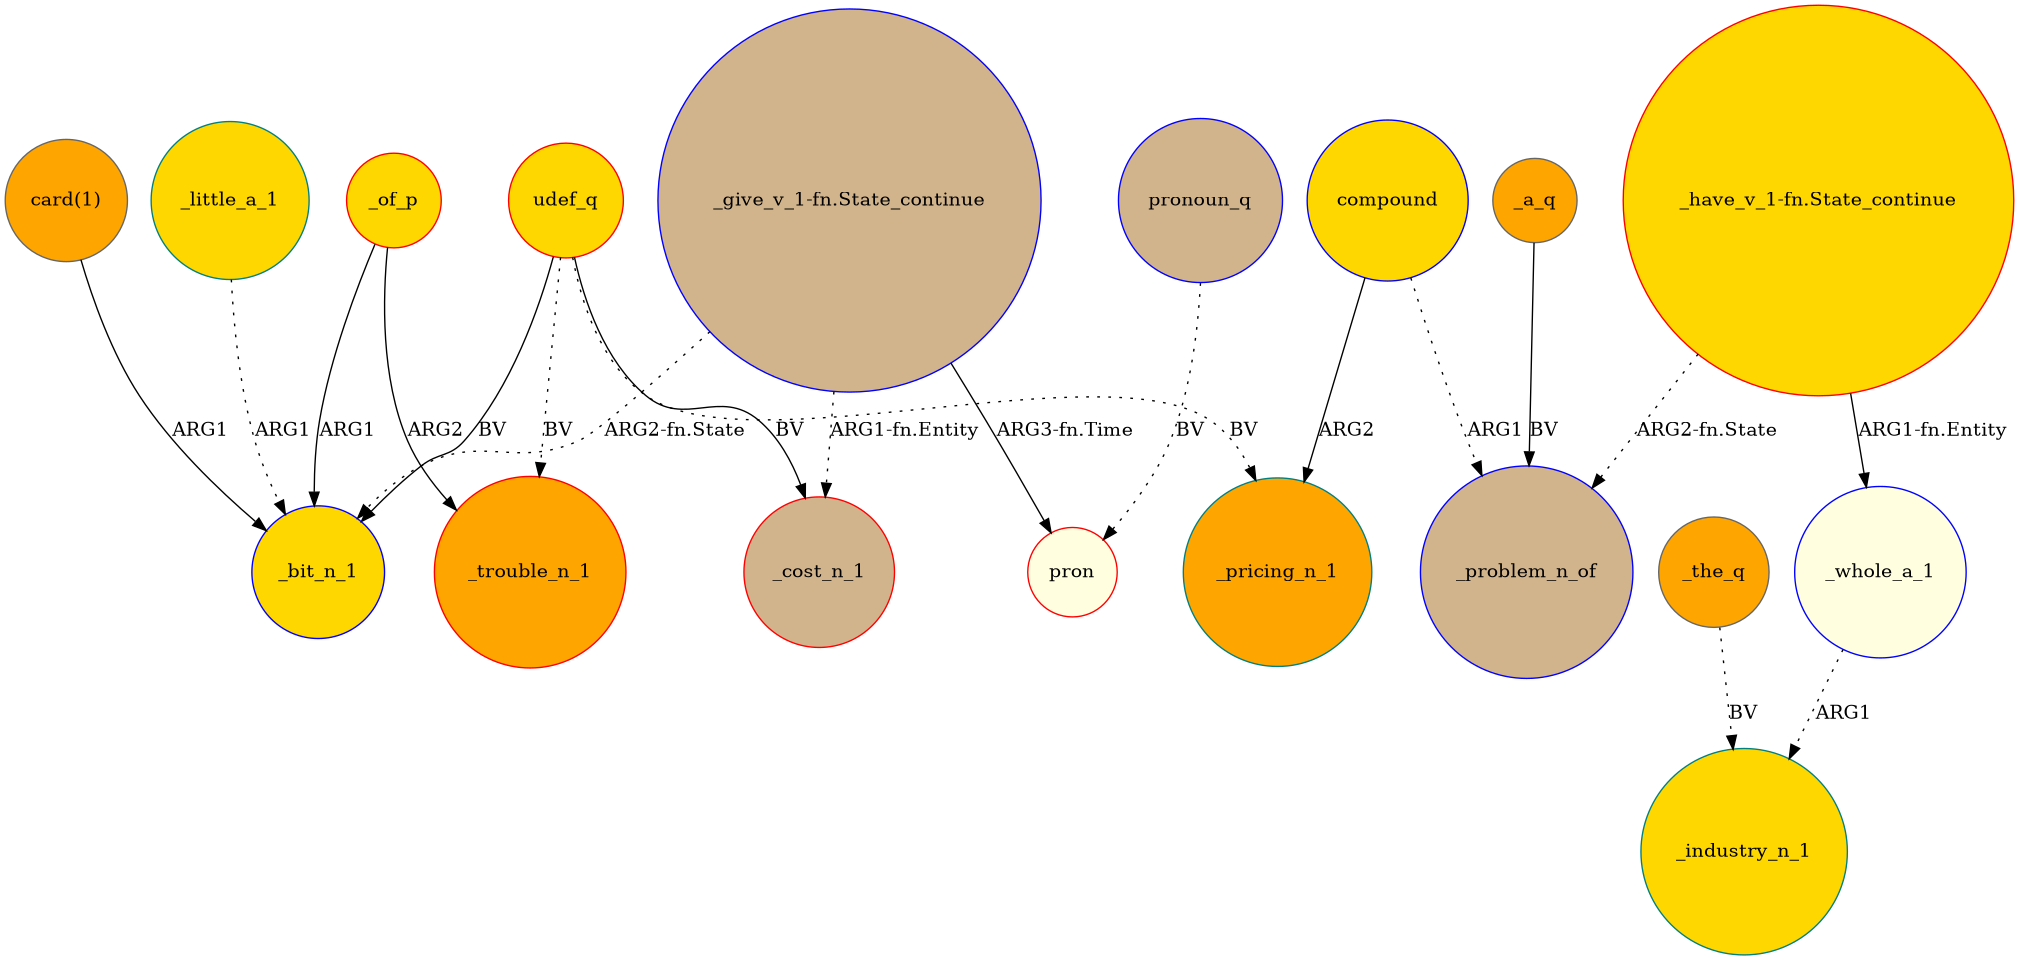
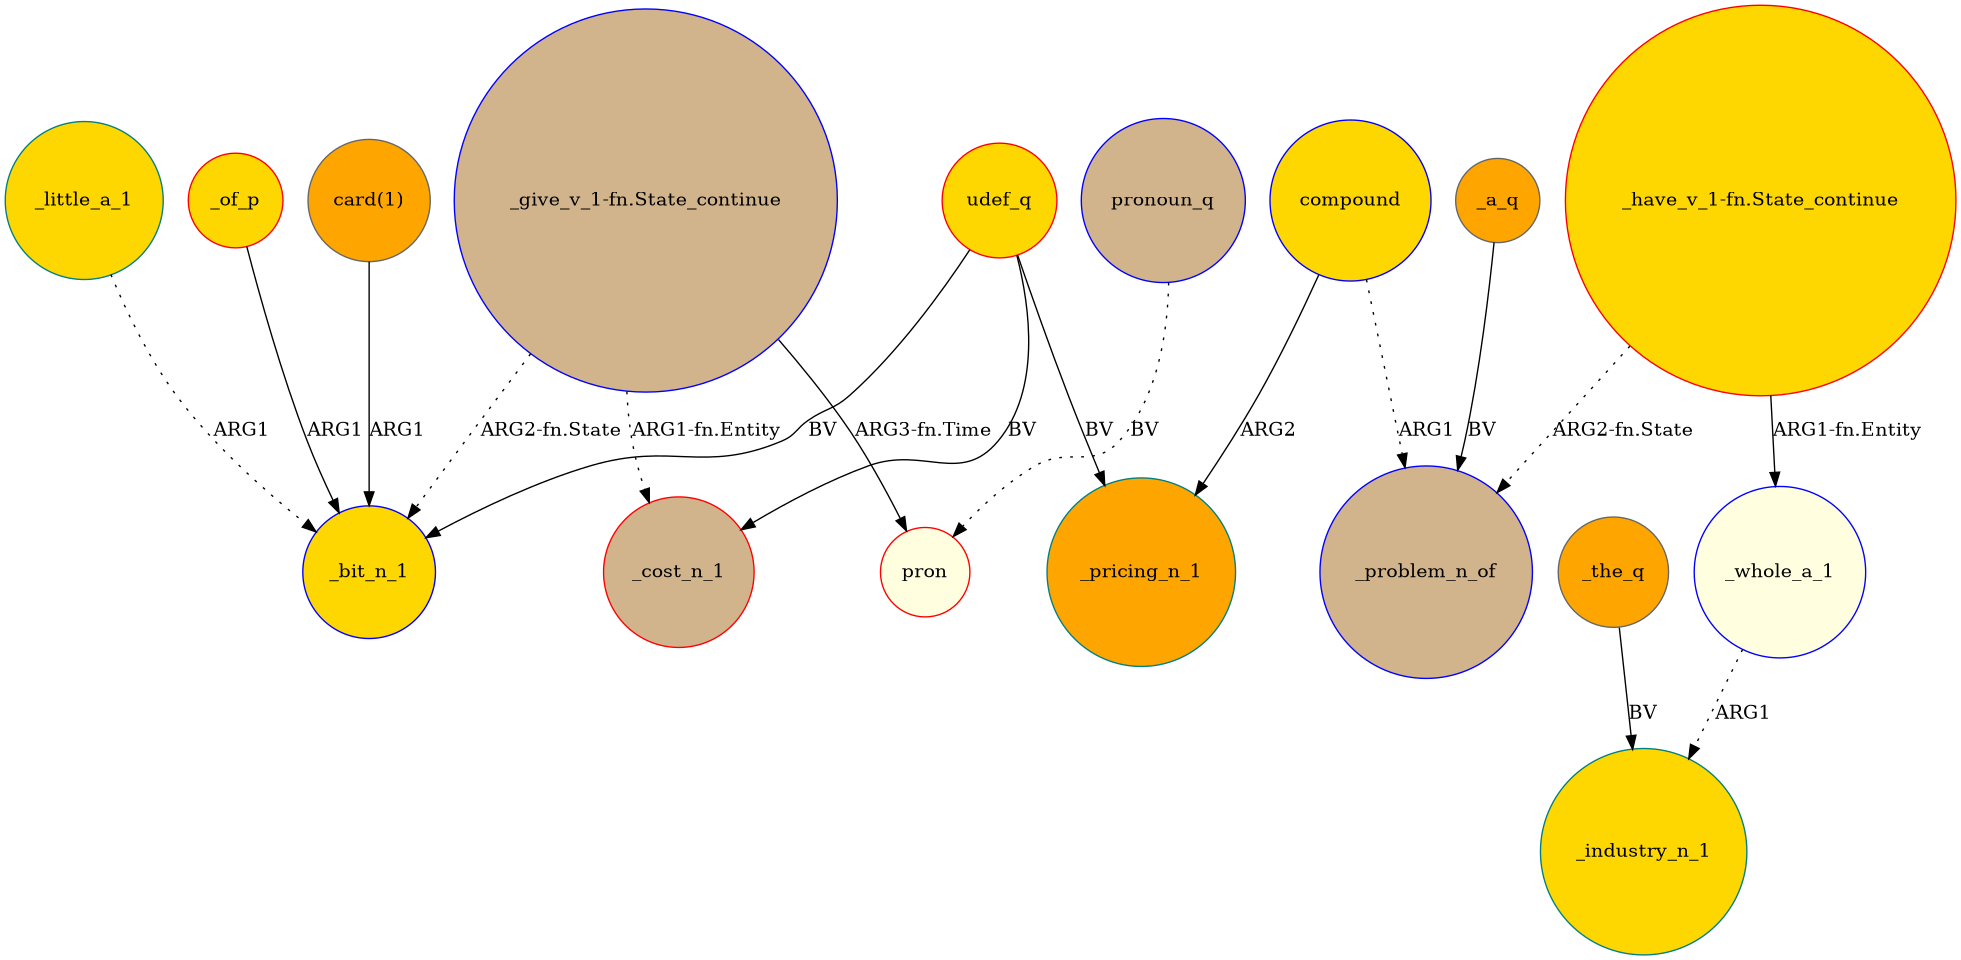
(879, 413) -> (1057, 365)
(530, 572) -> none
(1726, 681) -> (1625, 681)
